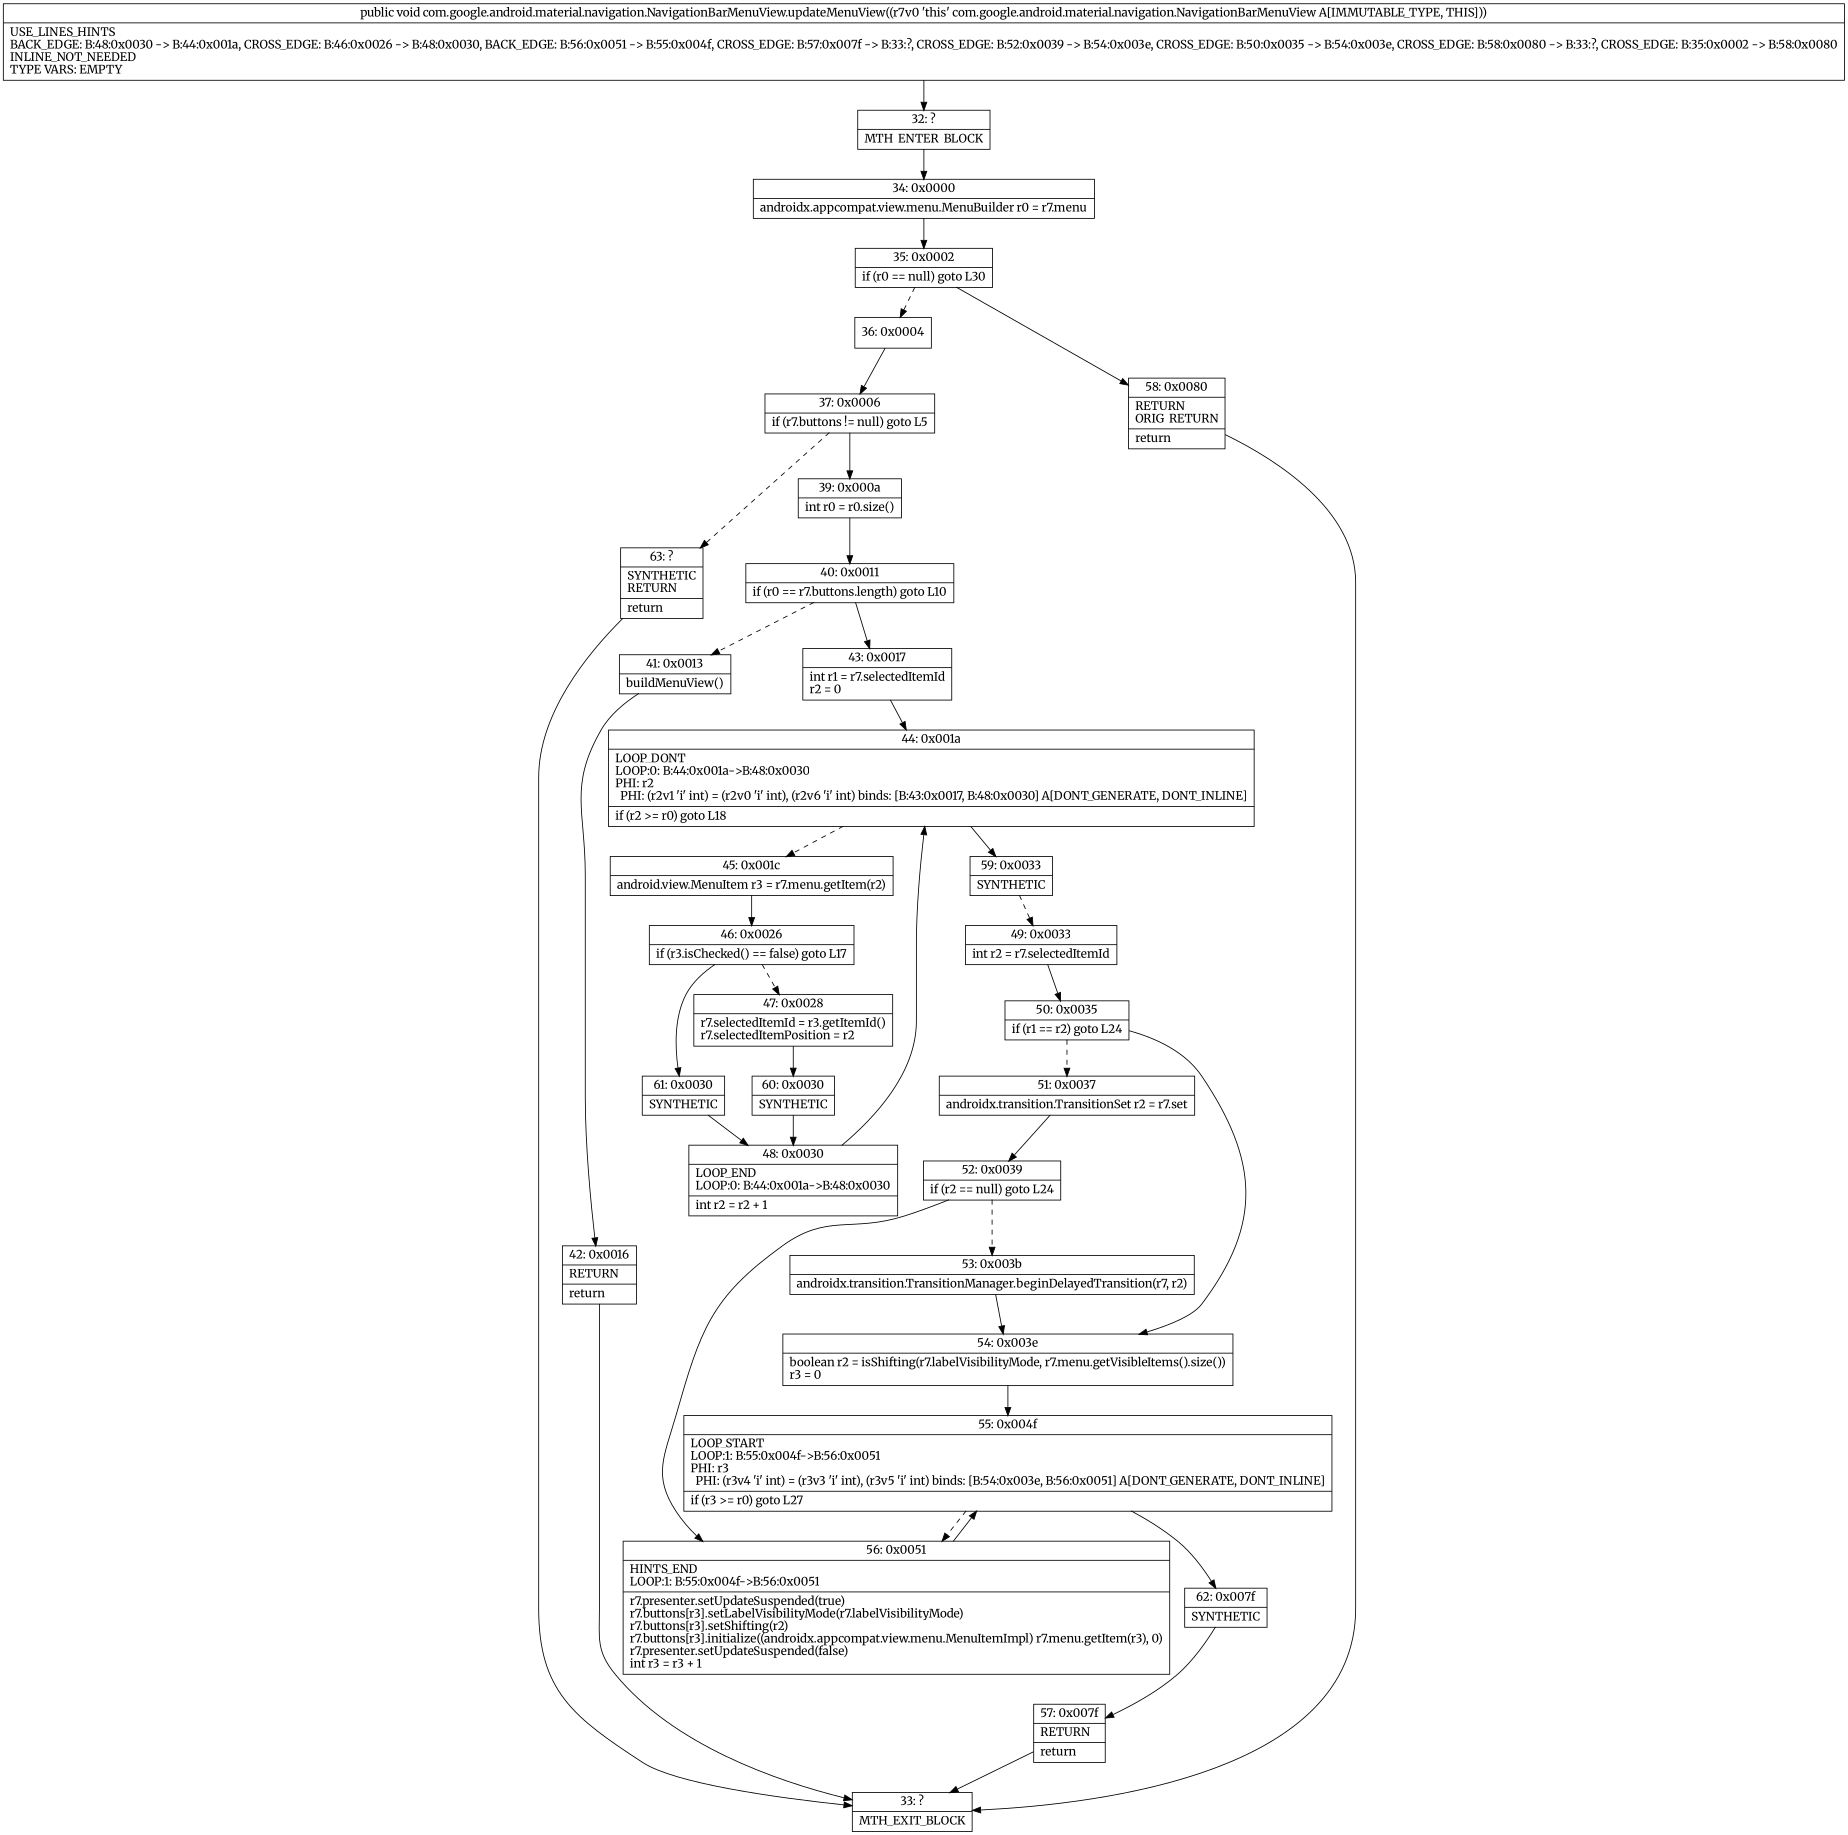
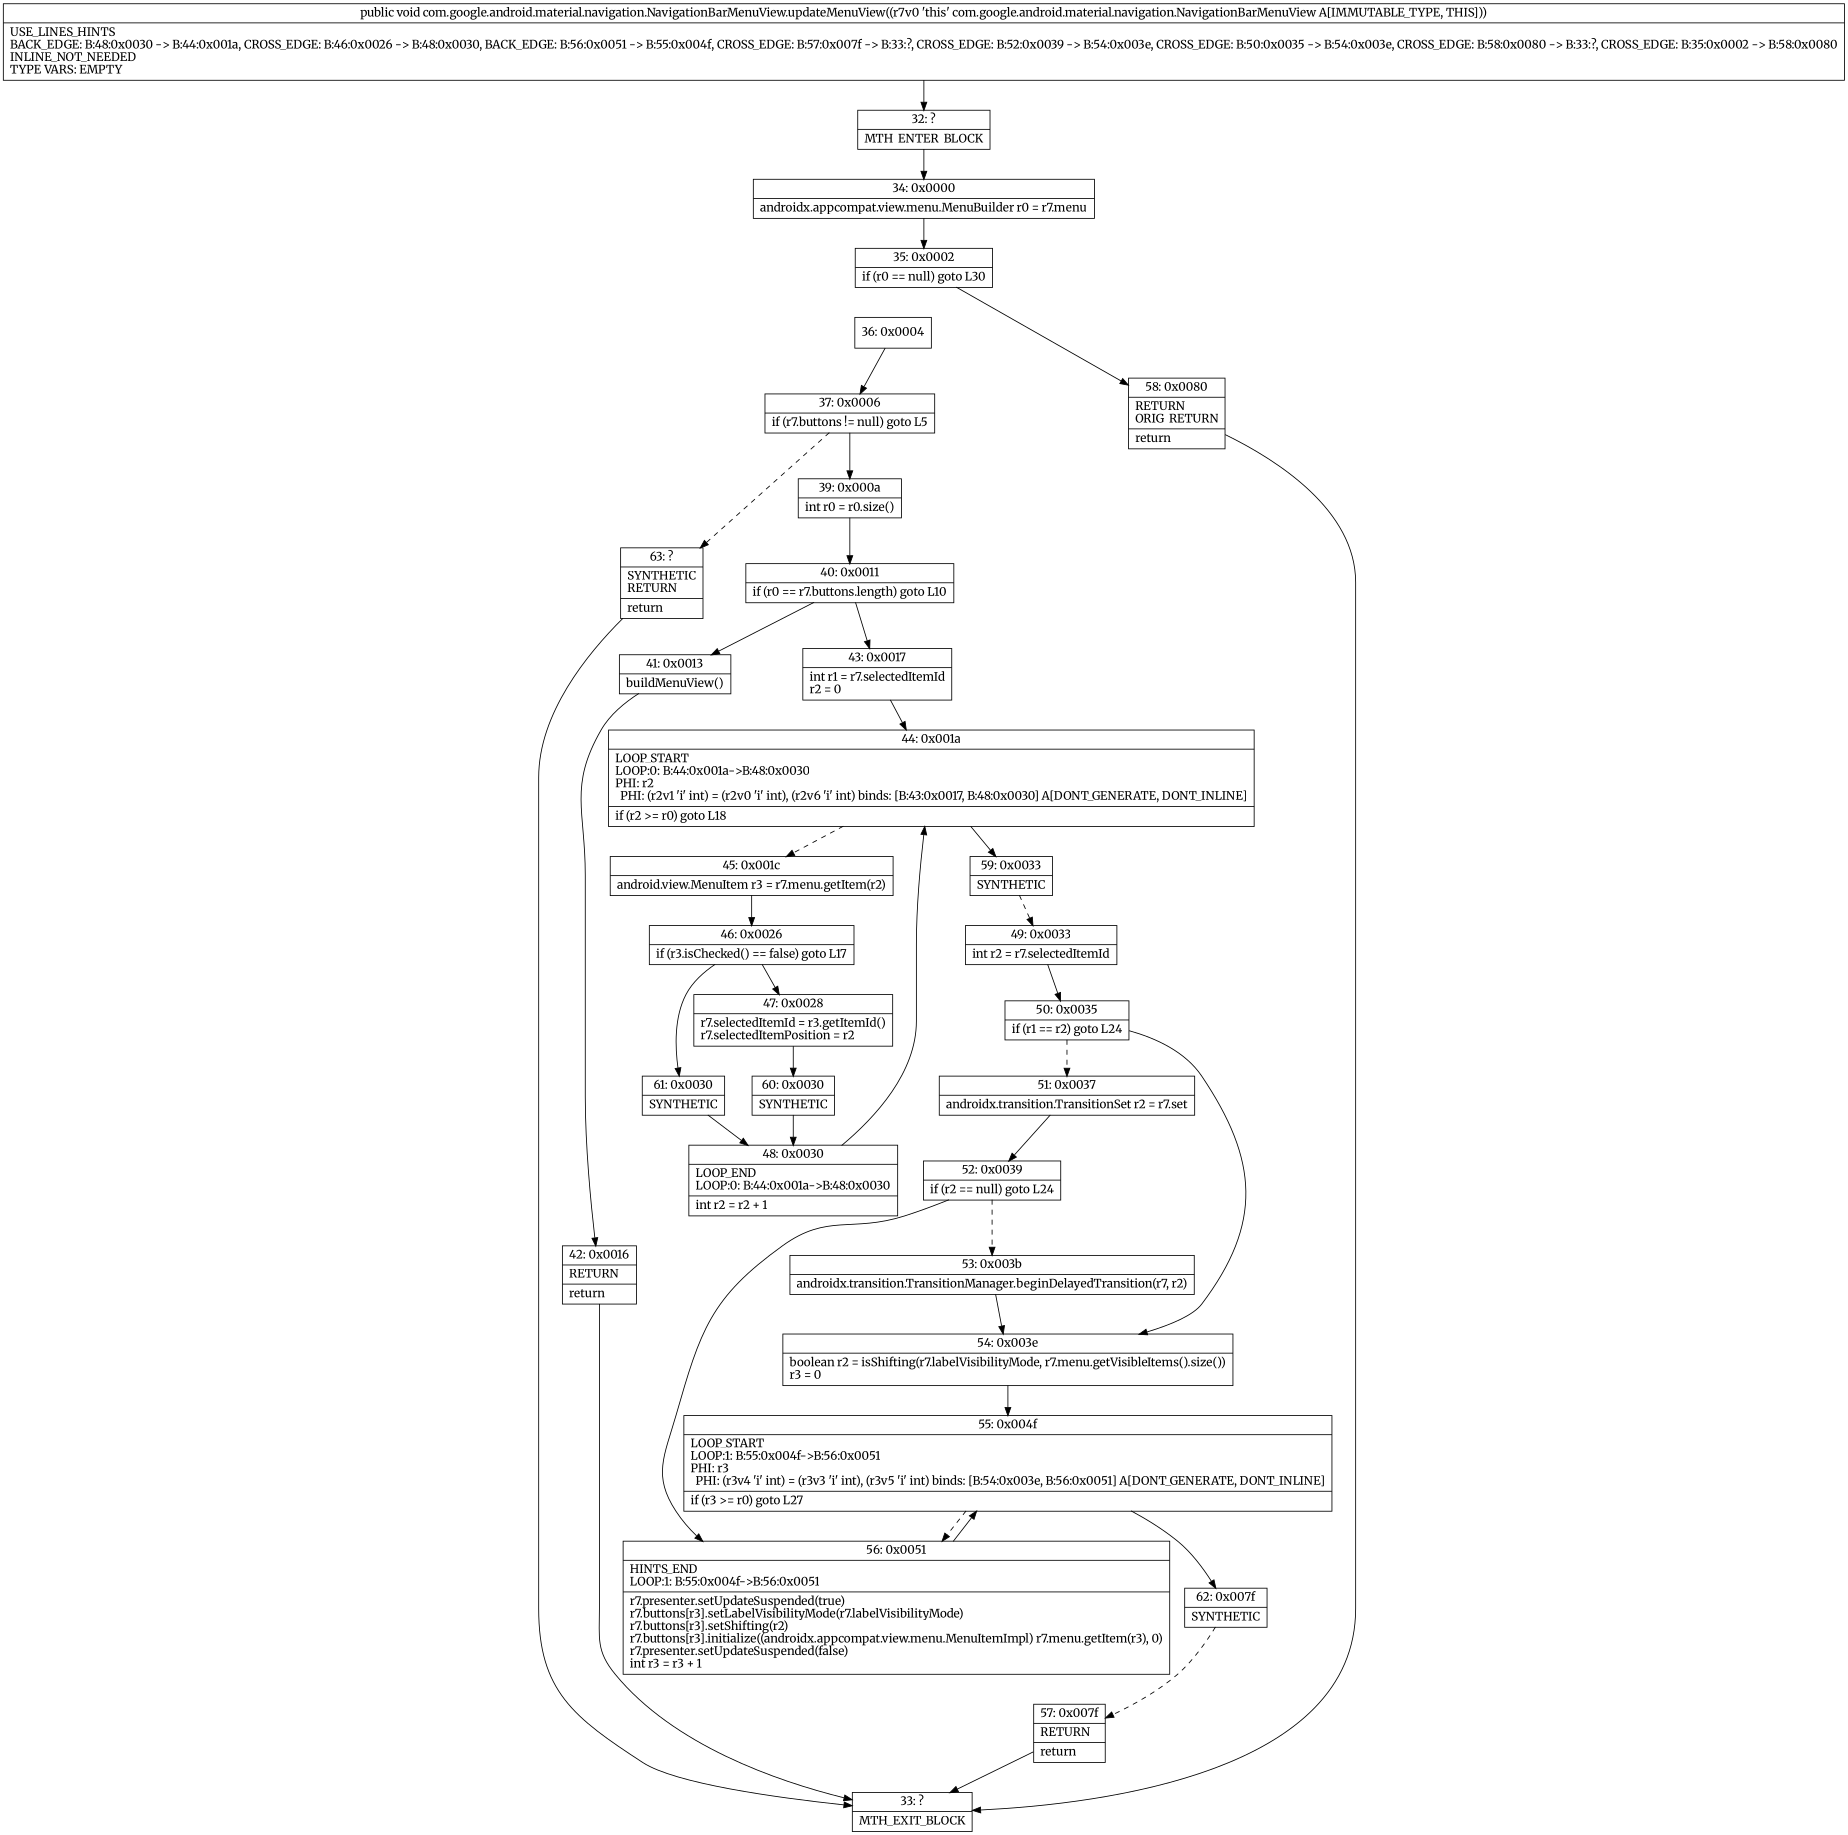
(909, 299) -> none
(766, 627) -> (766, 627)
(651, 759) -> (652, 759)
(769, 976) -> (769, 976)
(1172, 1679) -> (1172, 1679)
